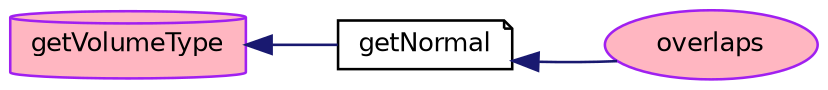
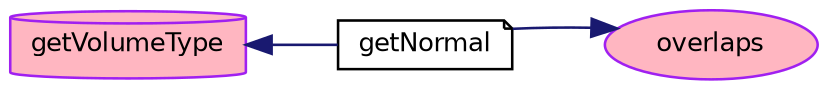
(578, 62) -> (552, 28)
